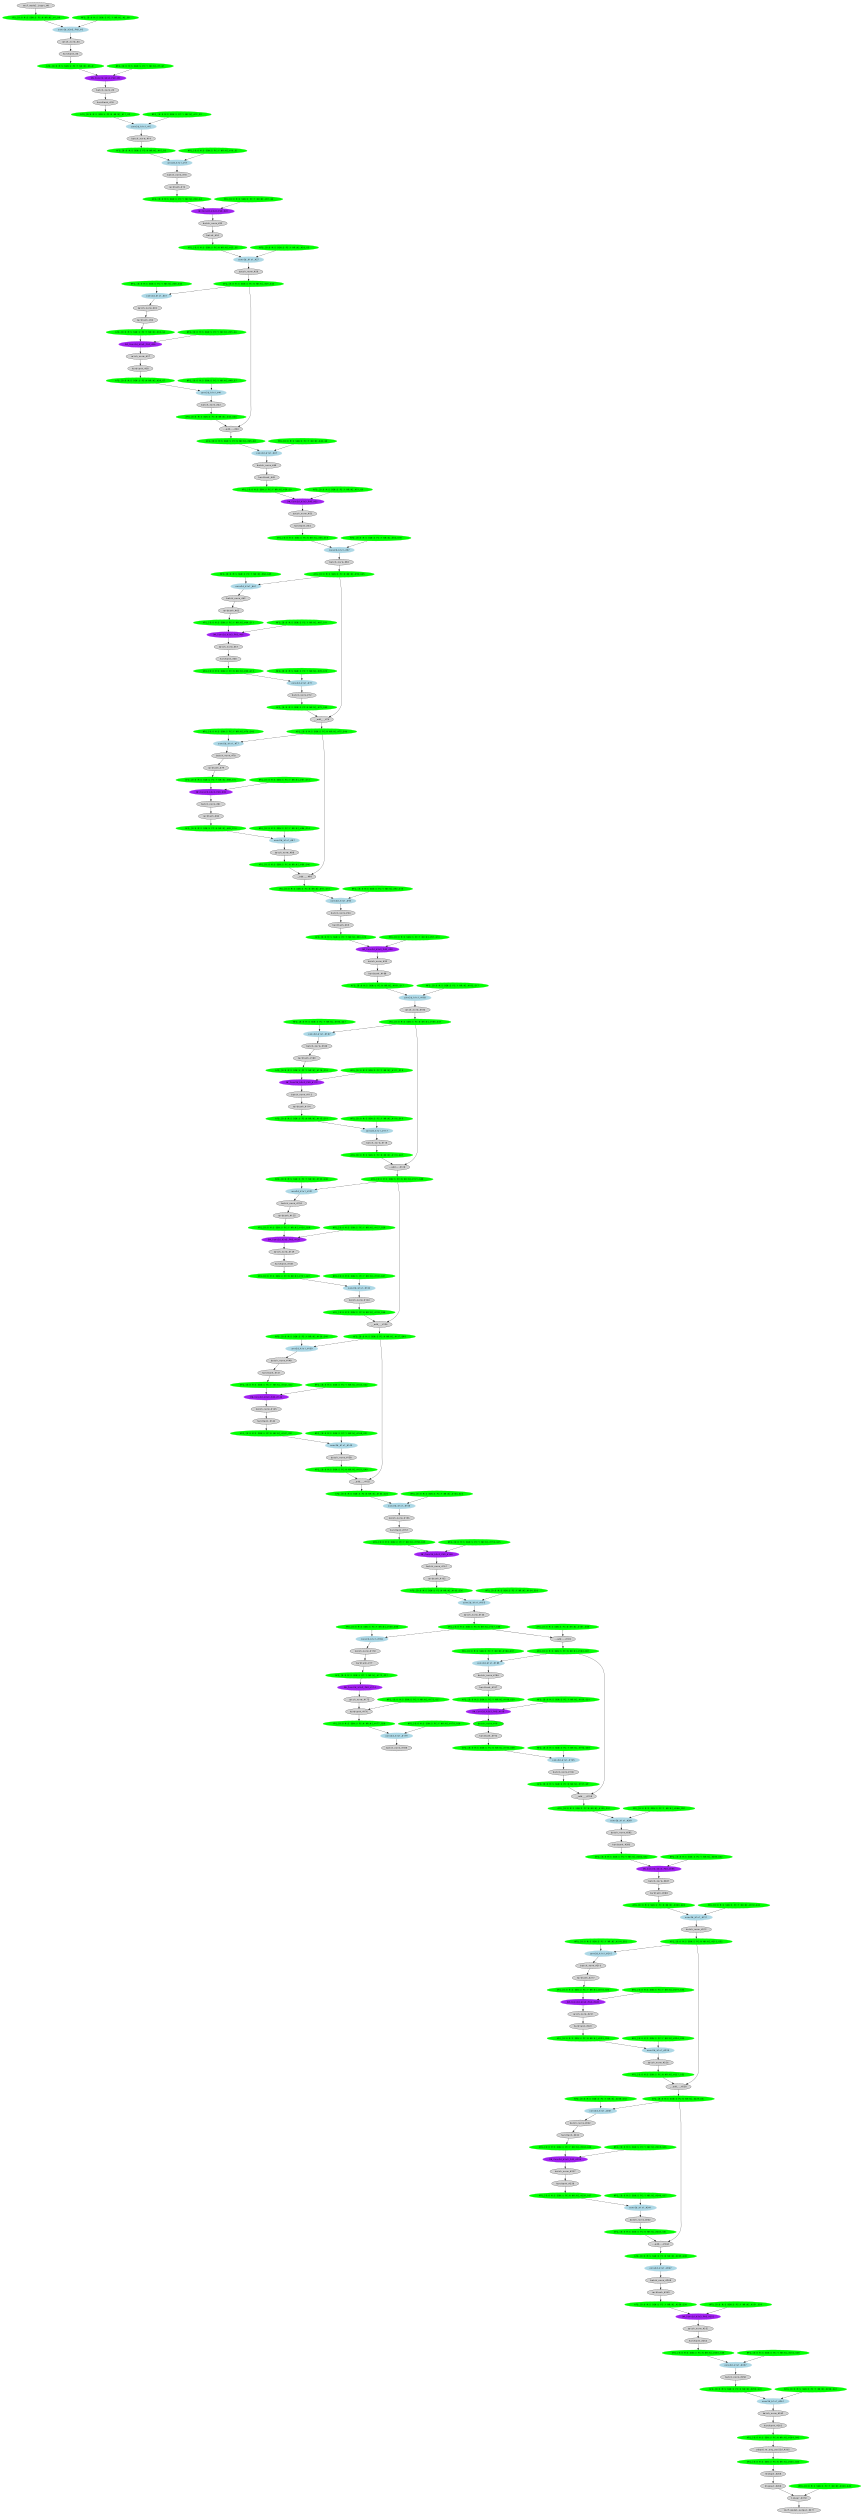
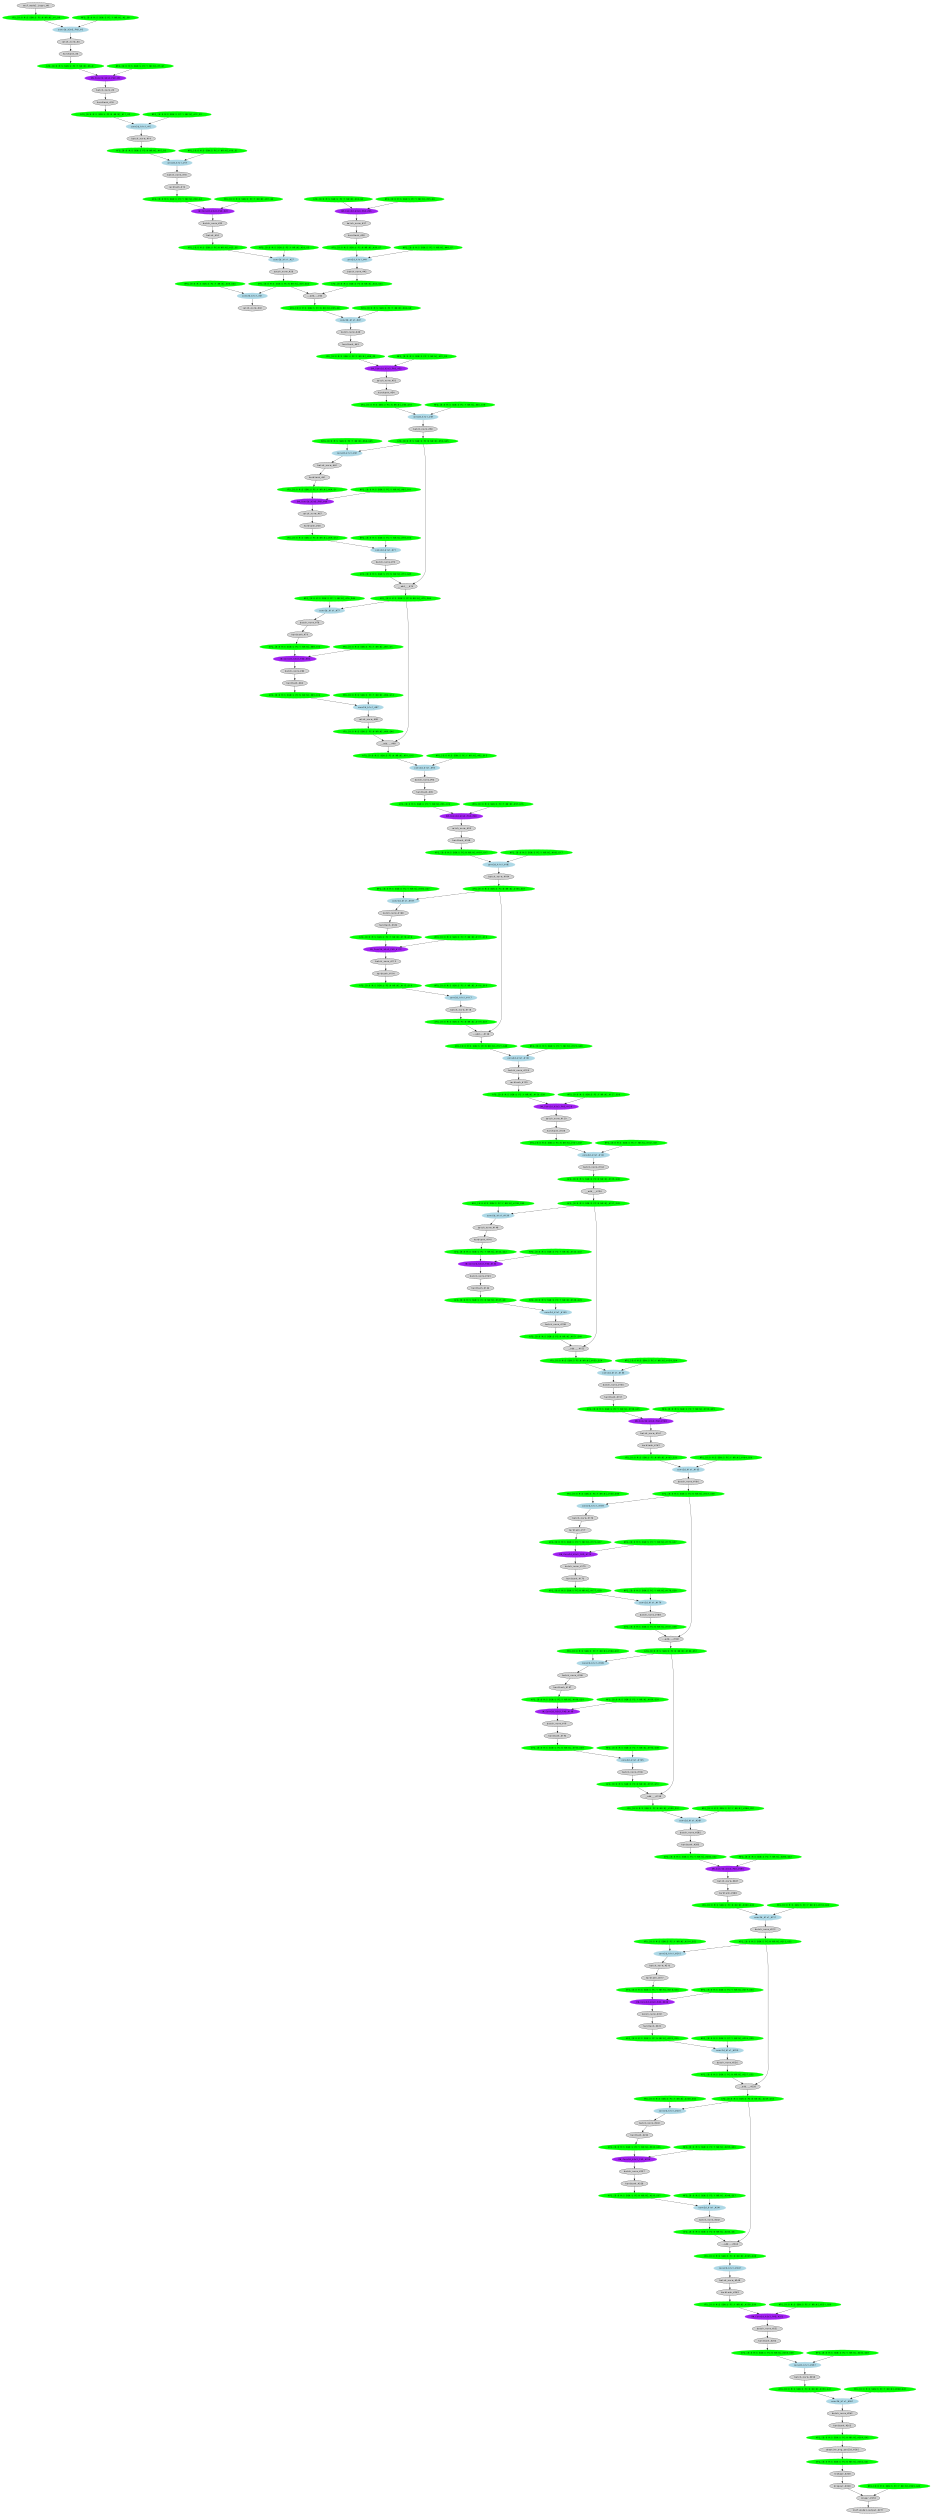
(145, 320) -> none
(400, 1254) -> none
none -> (650, 1620)
(385, 1706) -> (613, 1548)
(488, 1724) -> (557, 1724)
